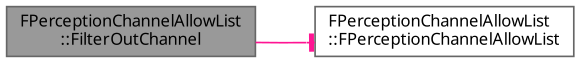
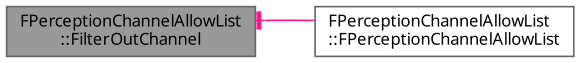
(281, 43) -> (290, 20)
